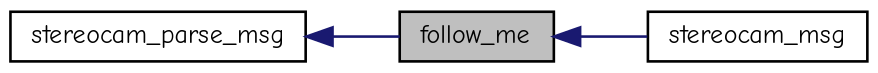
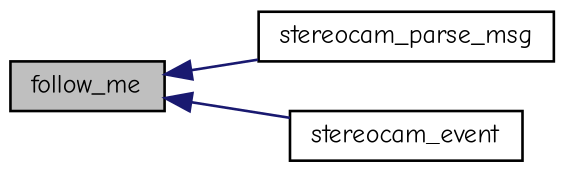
(366, 37) -> (225, 65)
(758, 37) -> (406, 136)
